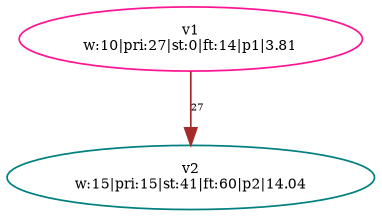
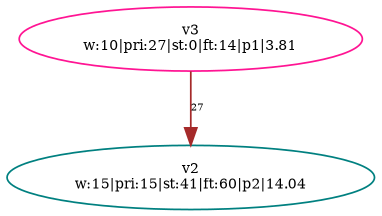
(191, 39) -> (191, 39)
